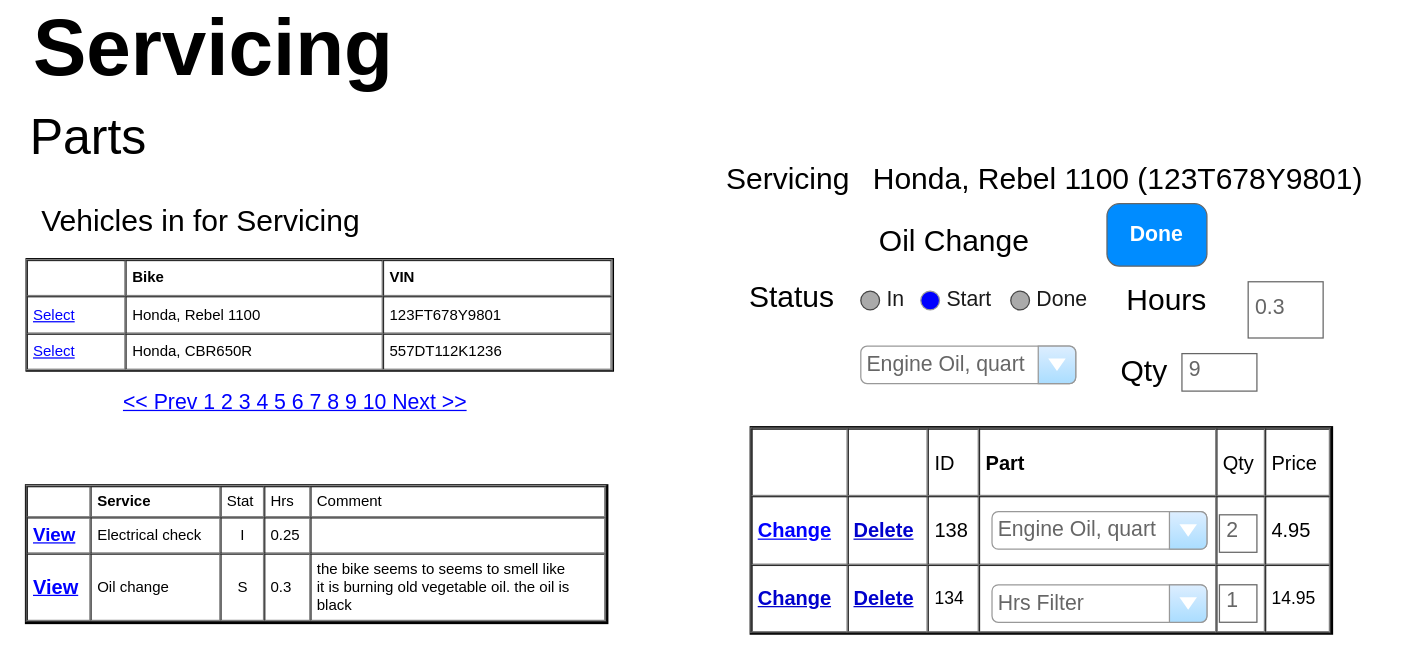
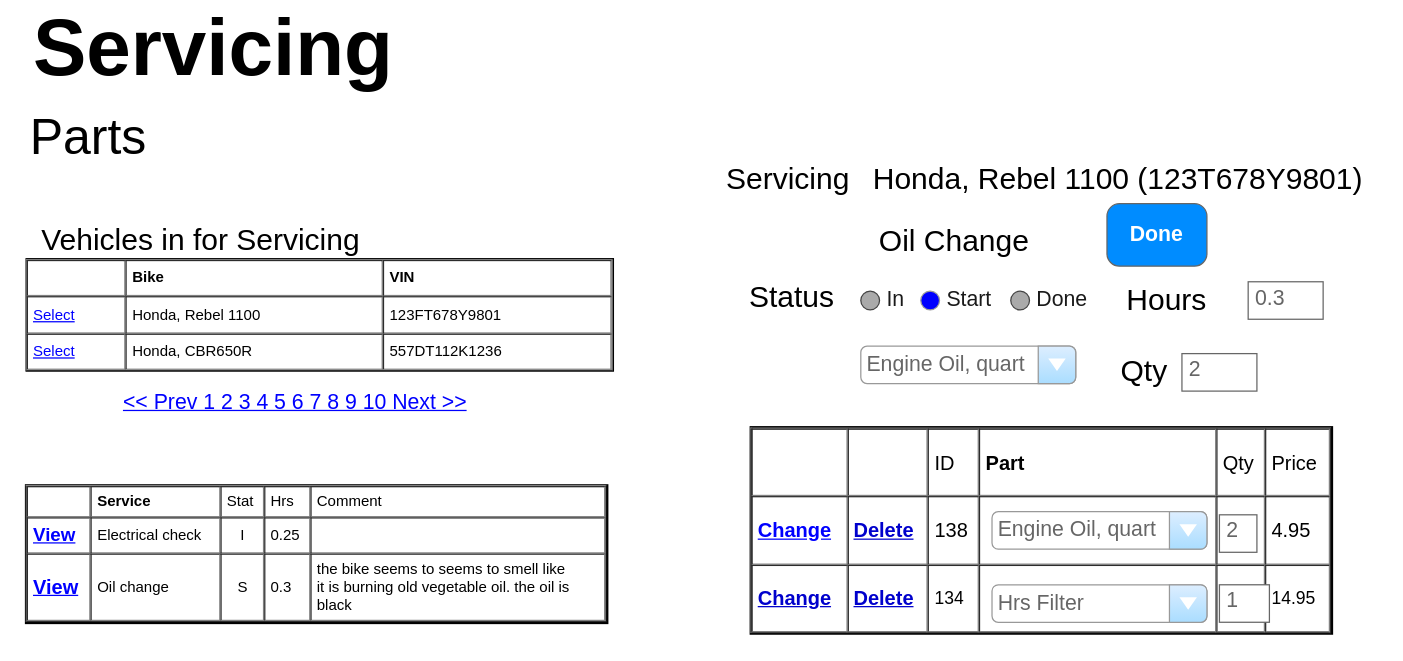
(201, 215) -> (201, 234)
(1286, 310) -> (1286, 301)
(1195, 371) -> (1195, 371)
(1238, 604) -> (1244, 604)
